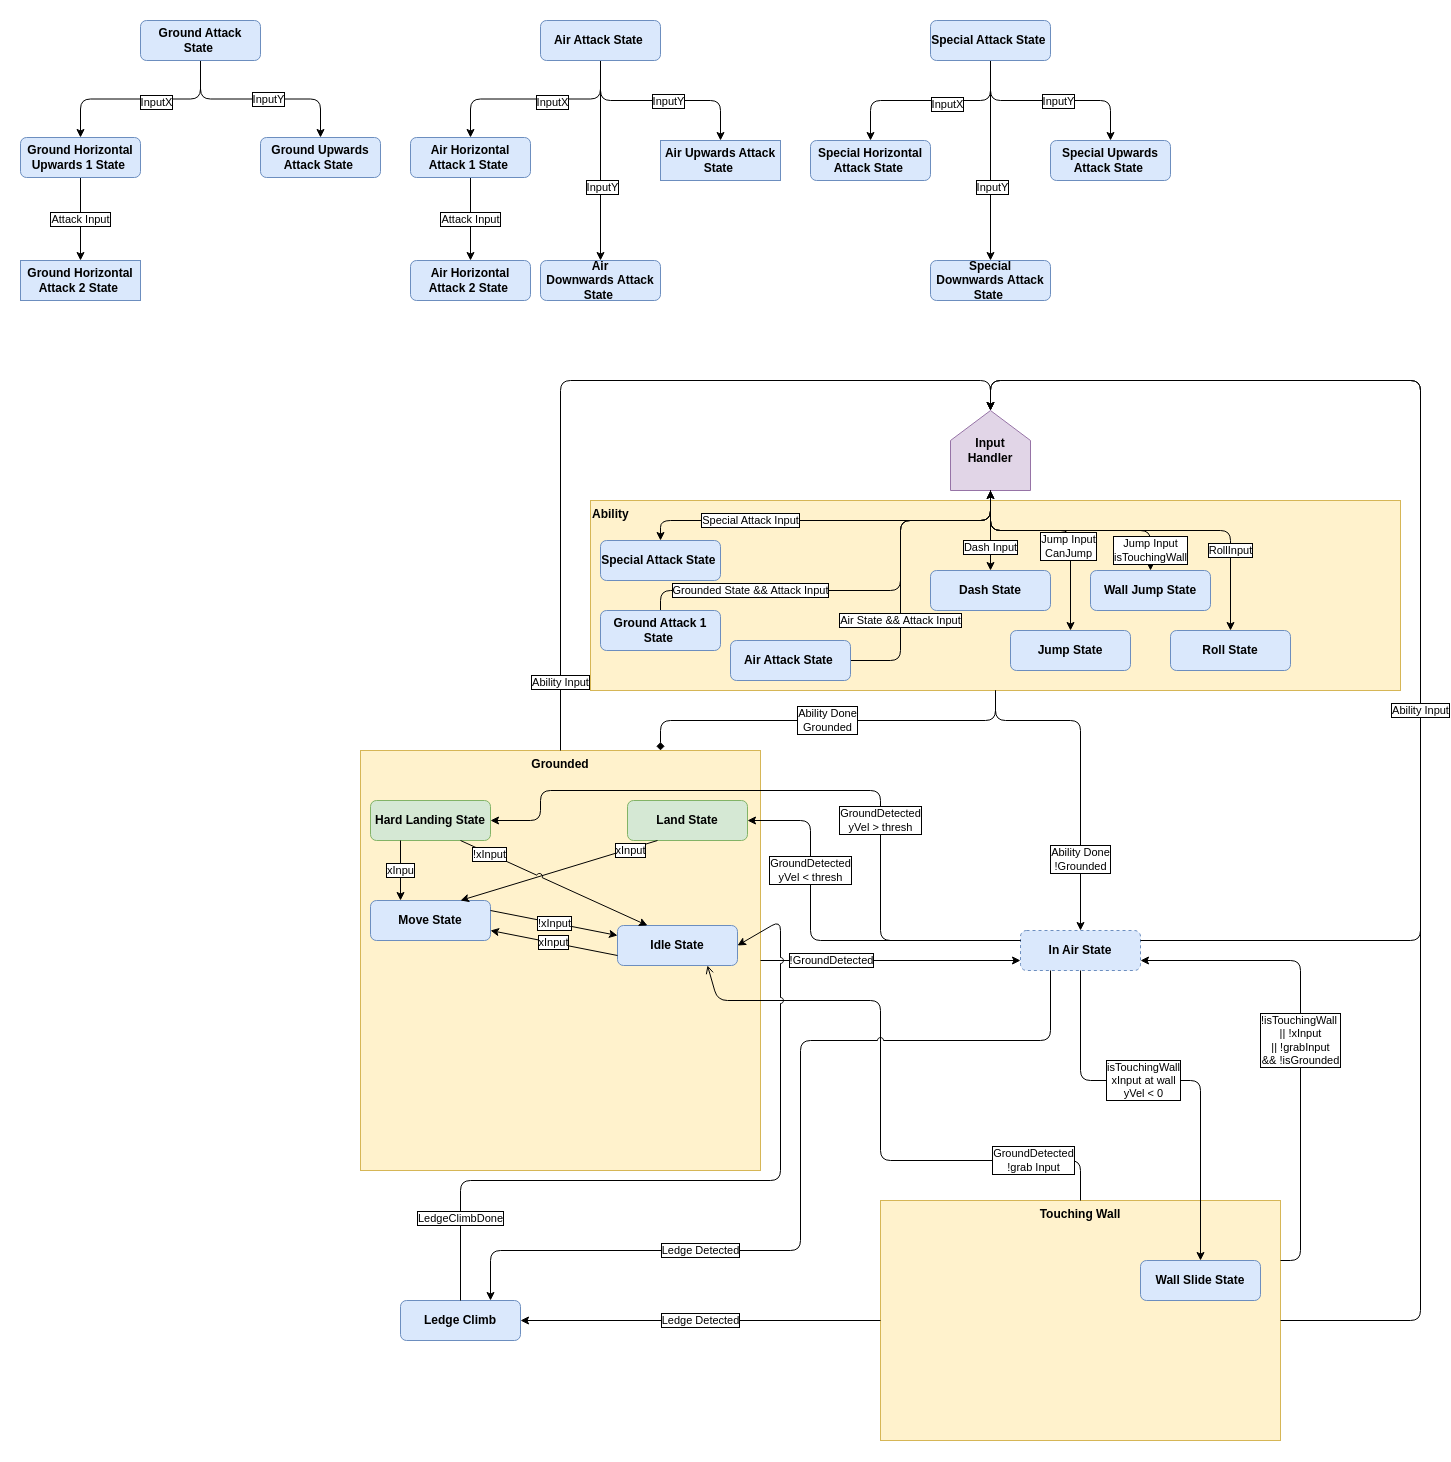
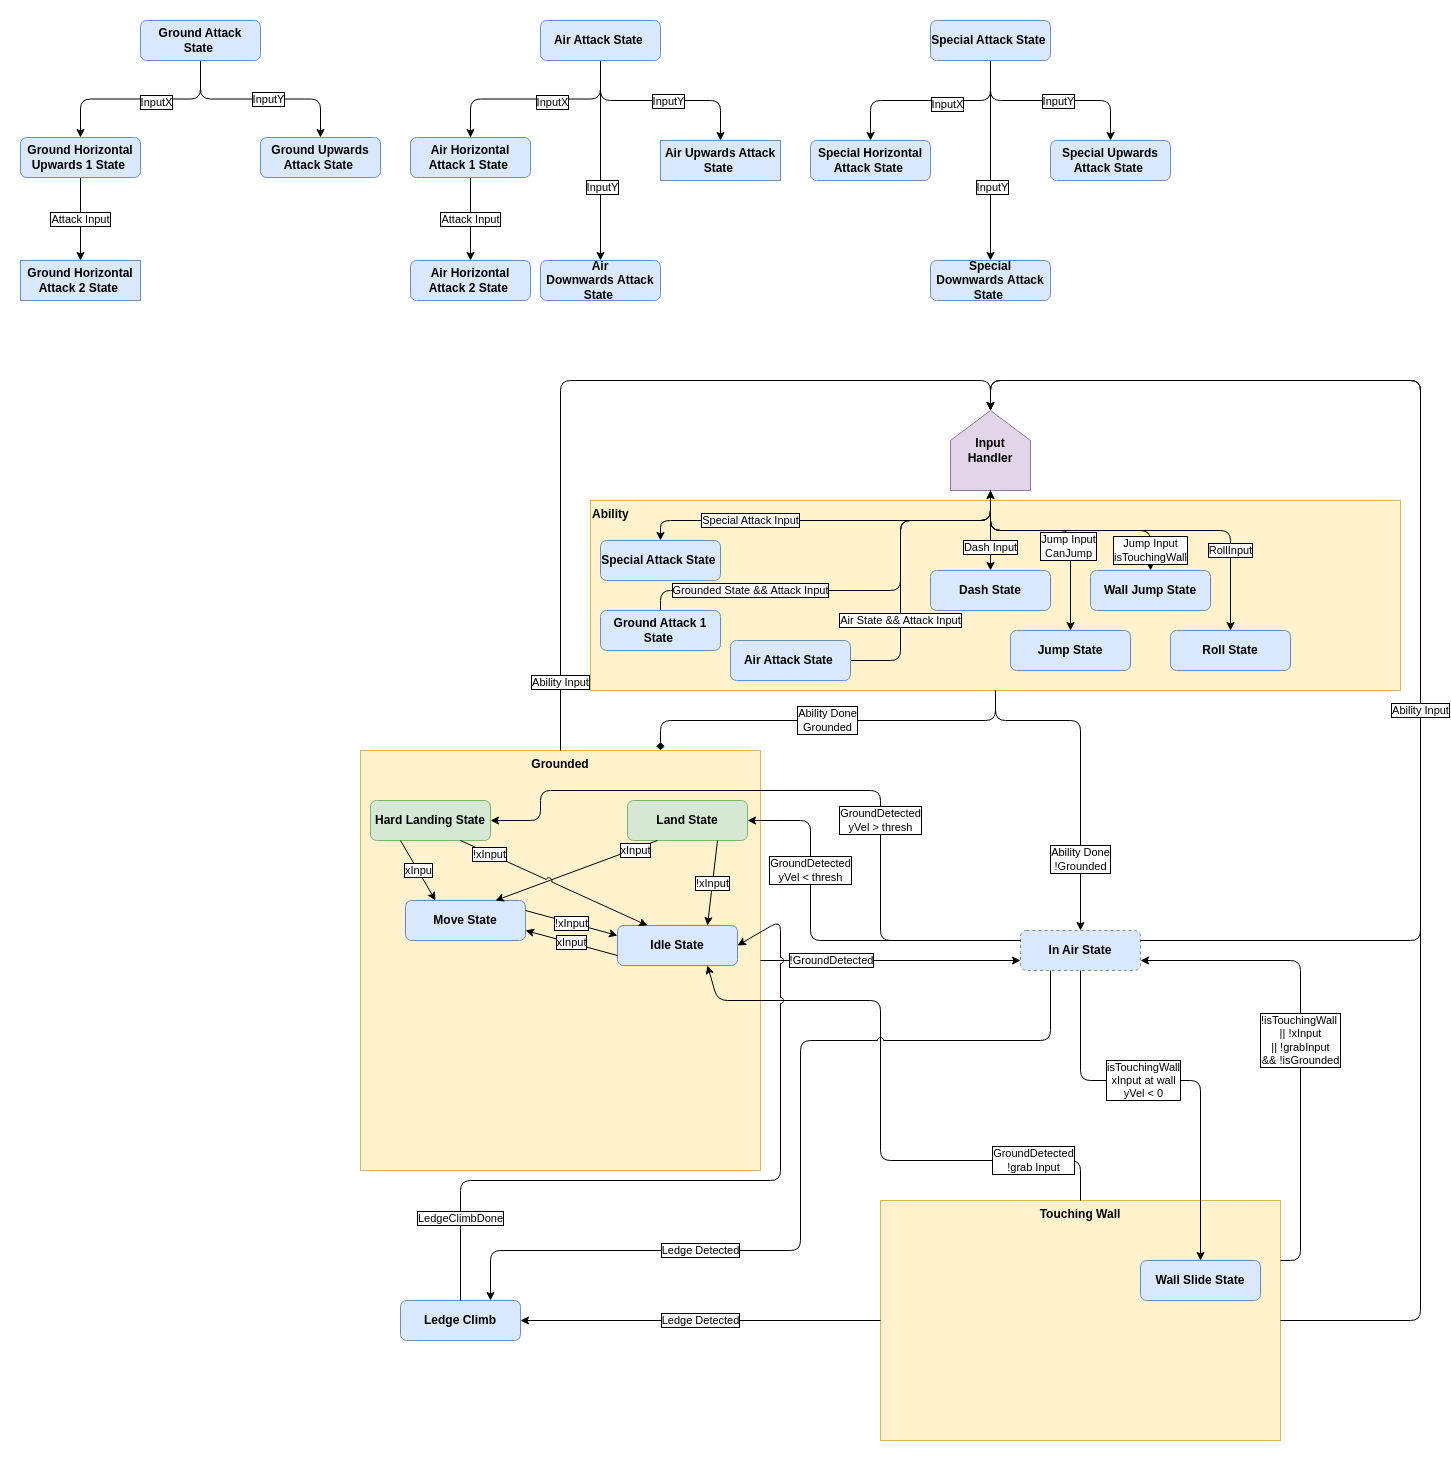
none -> (713, 879)
(431, 921) -> (466, 921)
(709, 972) -> (710, 973)
